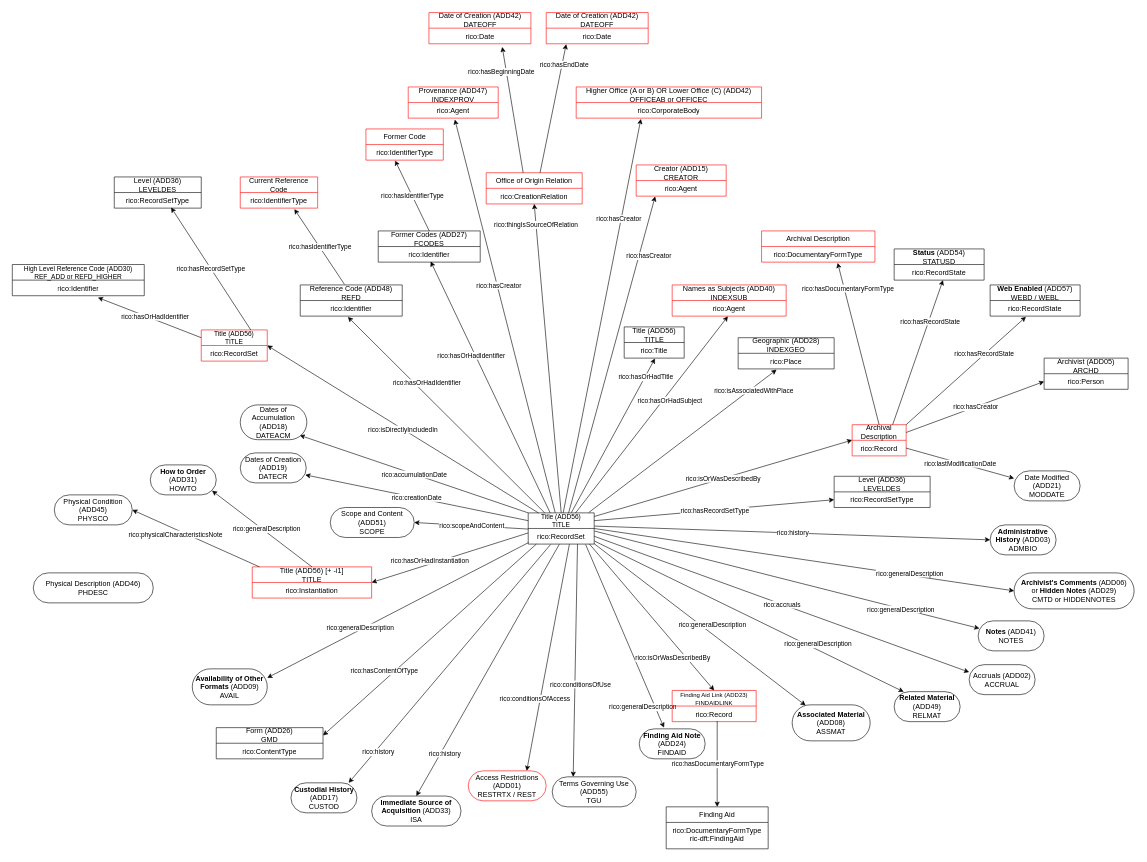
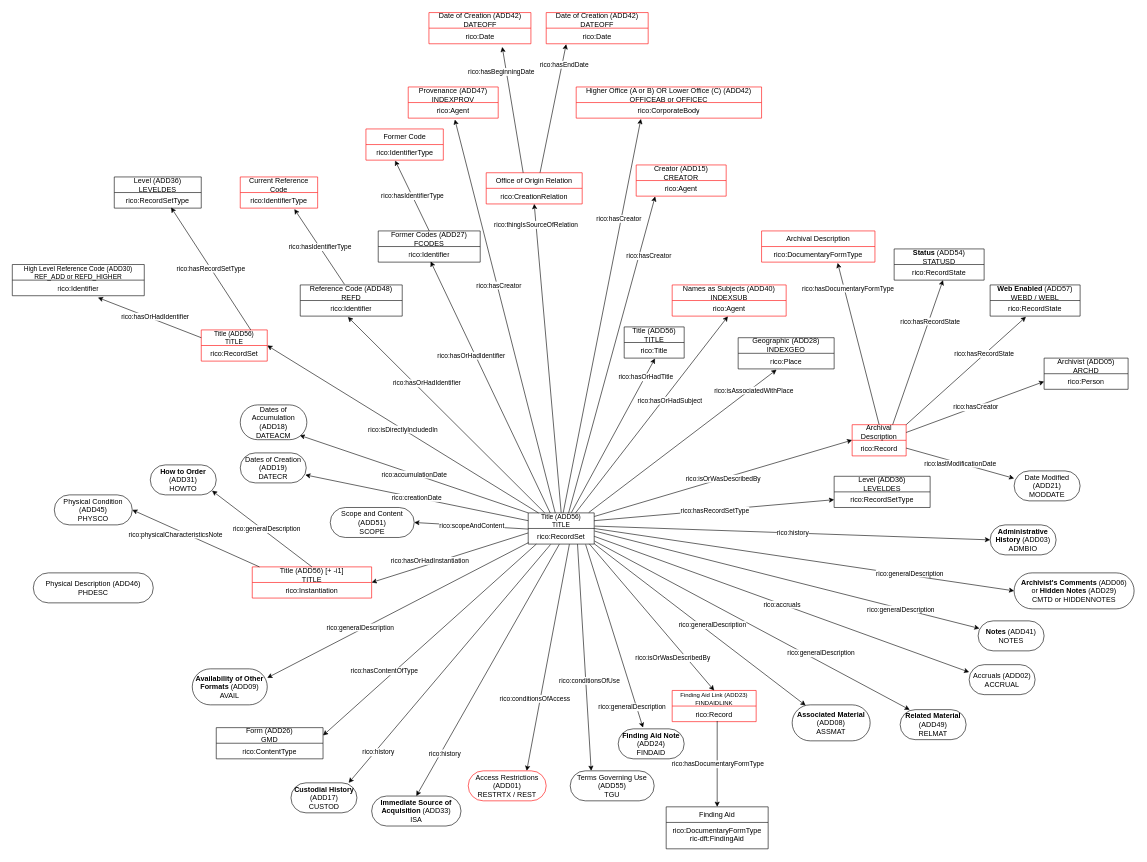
(927, 707) -> (933, 725)
(672, 744) -> (651, 744)
(594, 792) -> (612, 786)
